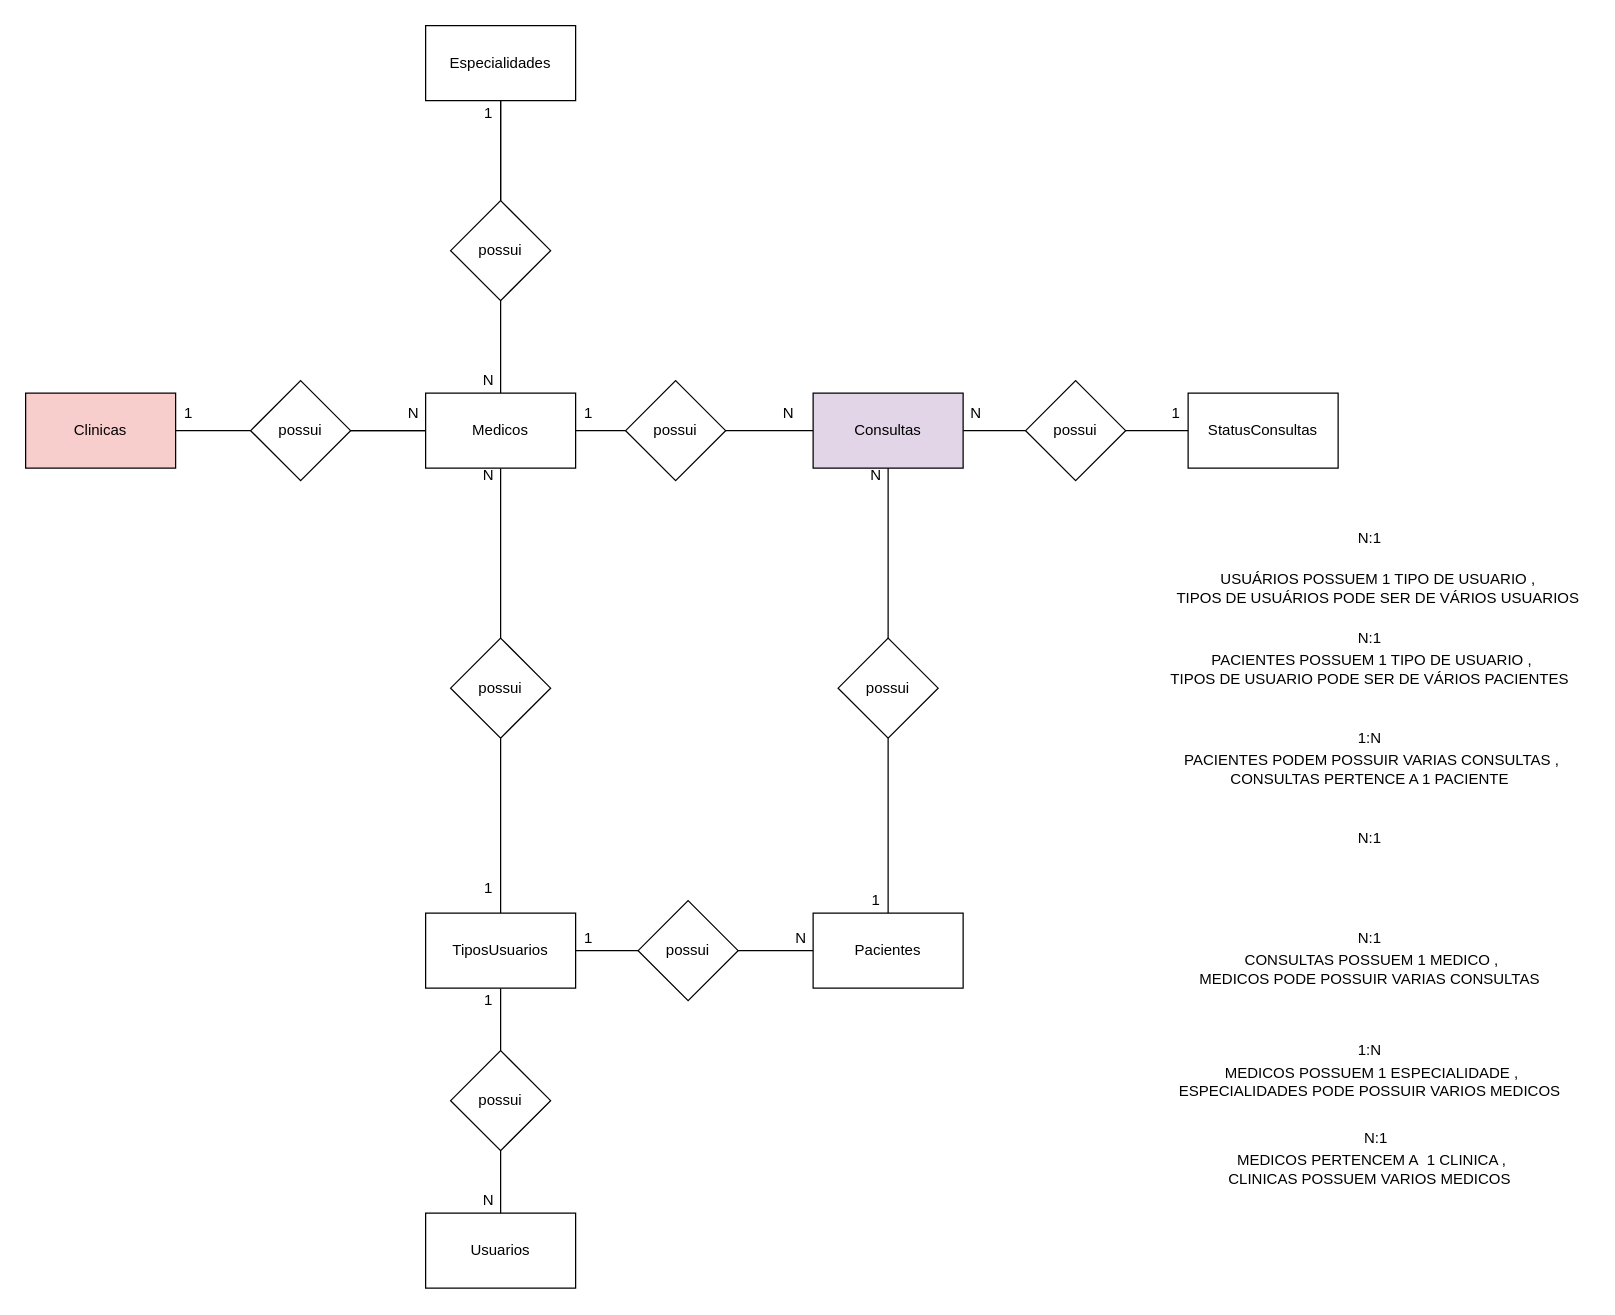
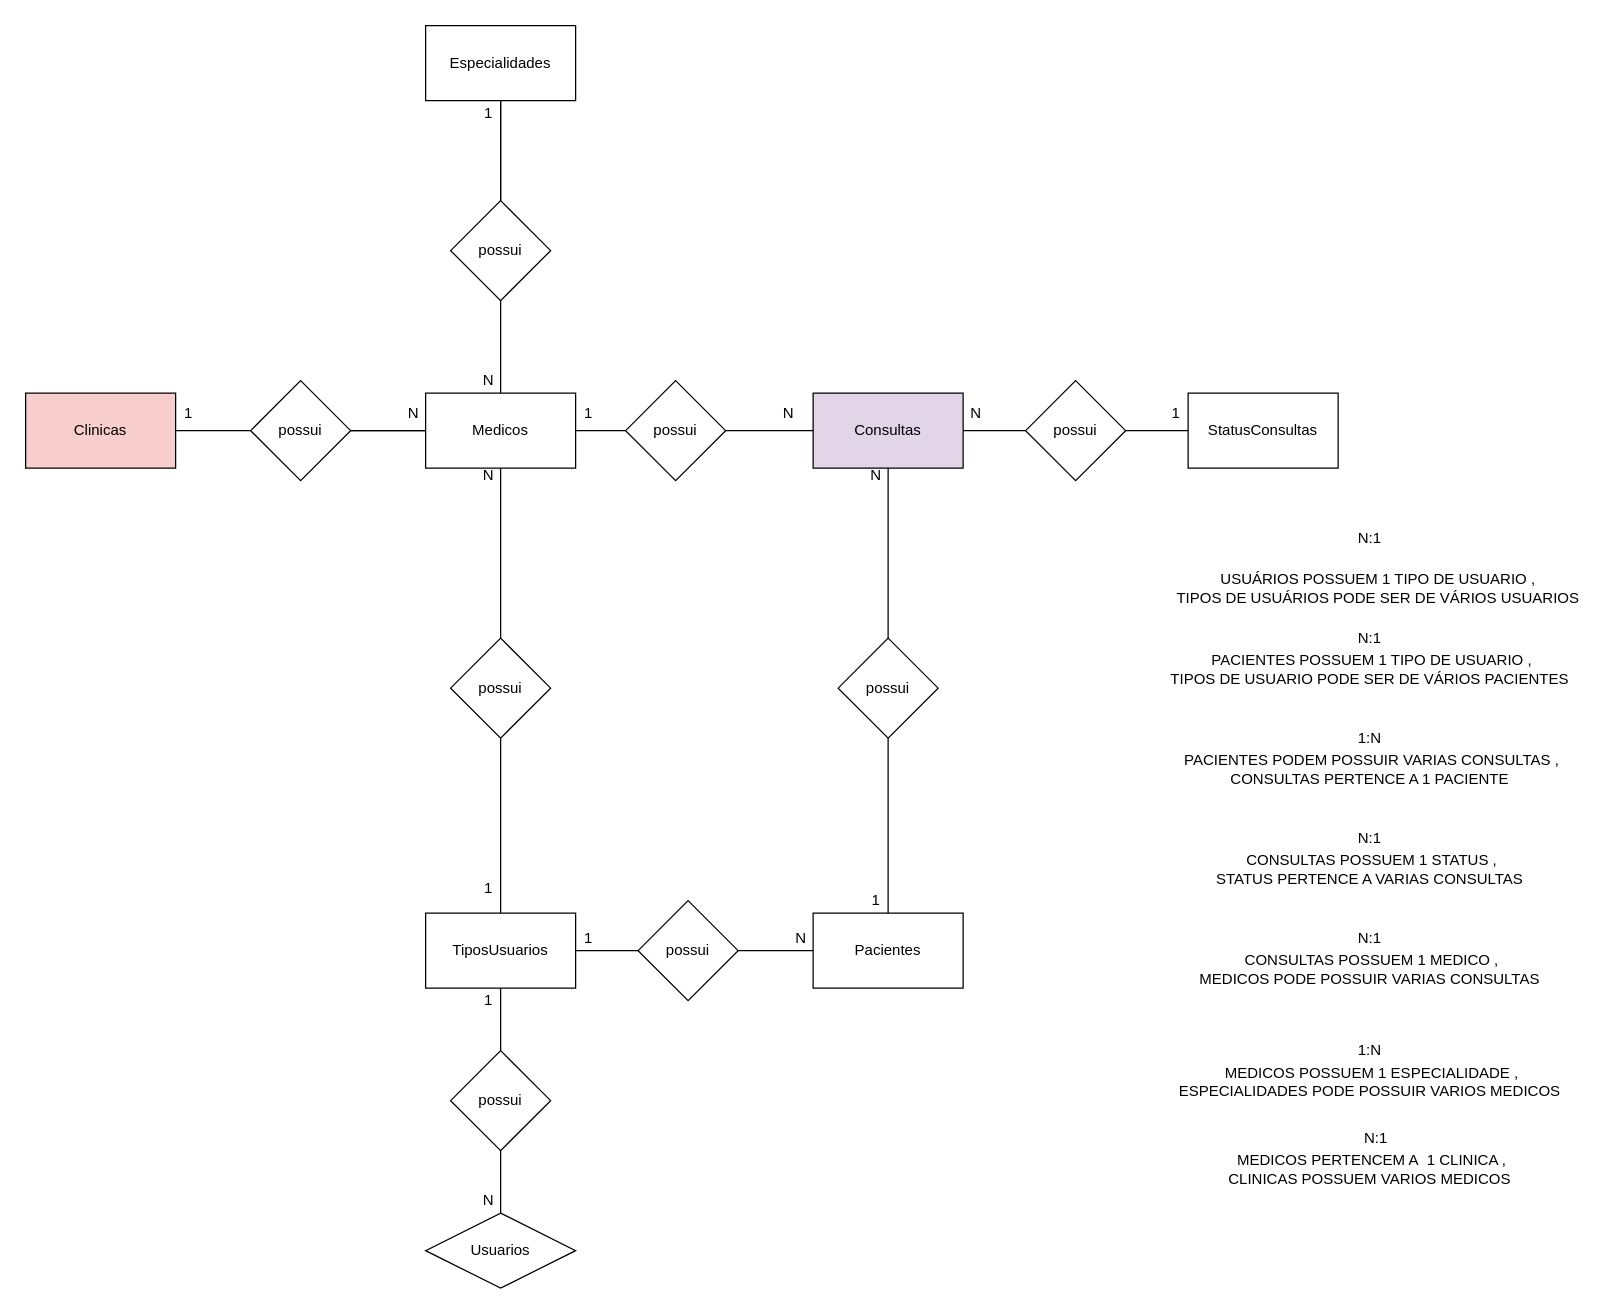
none -> (1369, 869)
(501, 1251) -> (501, 1251)
